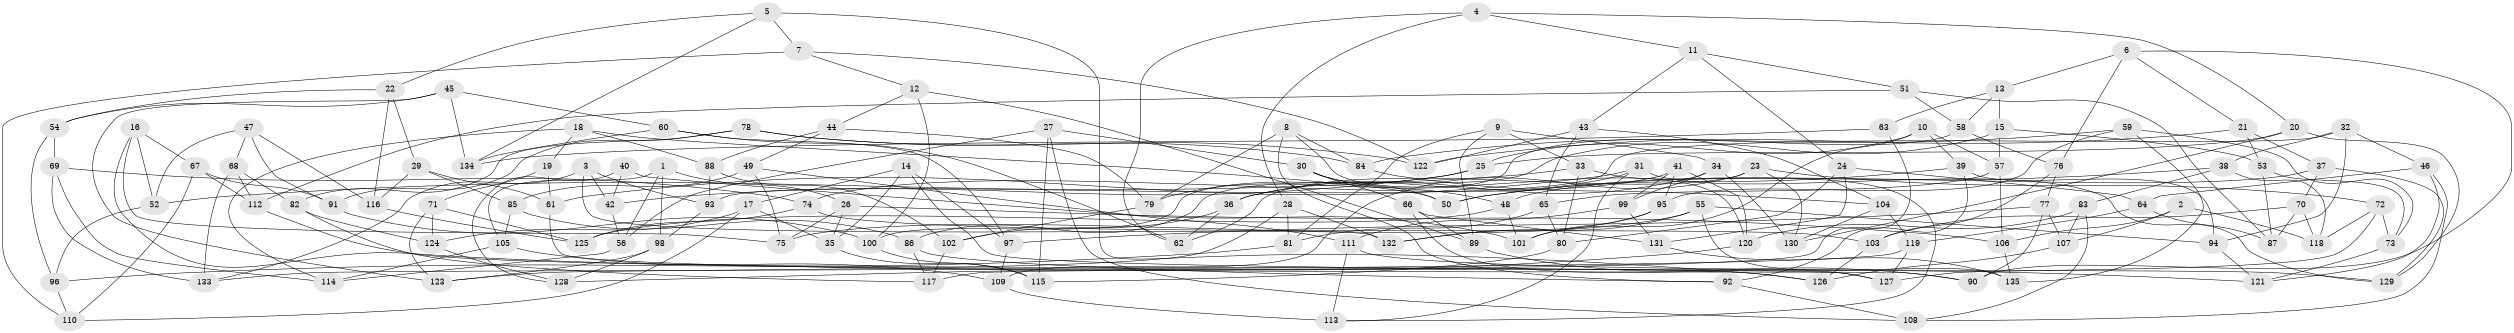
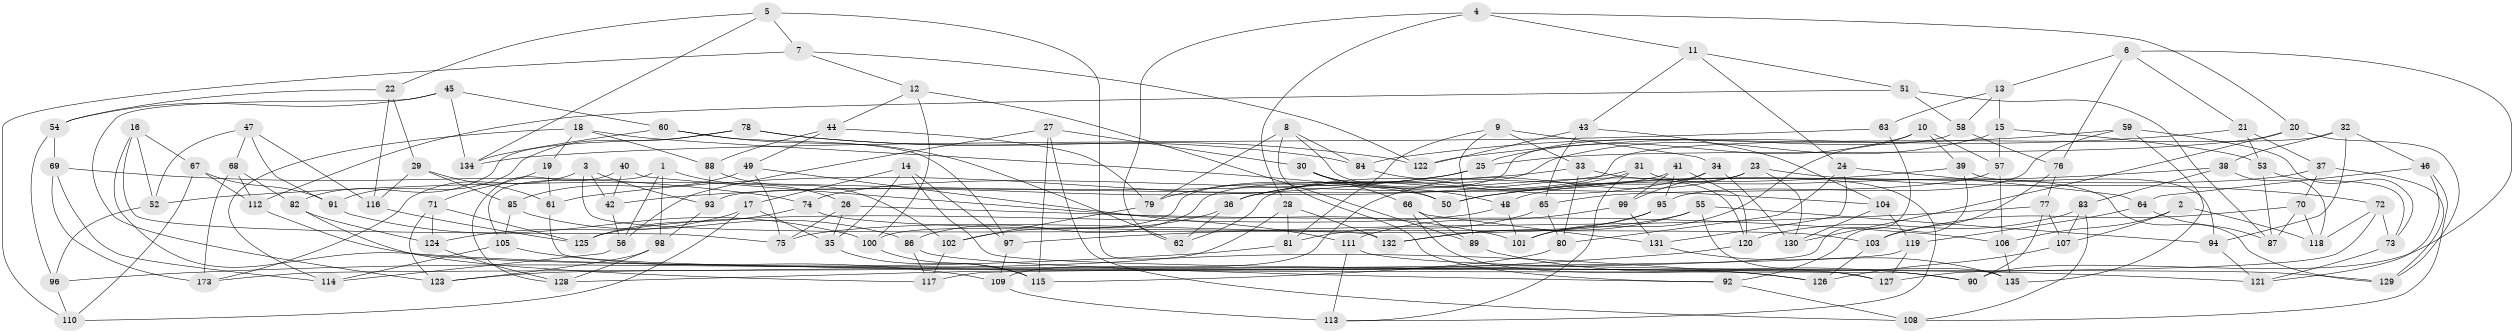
(204, 283) -> (204, 283)
